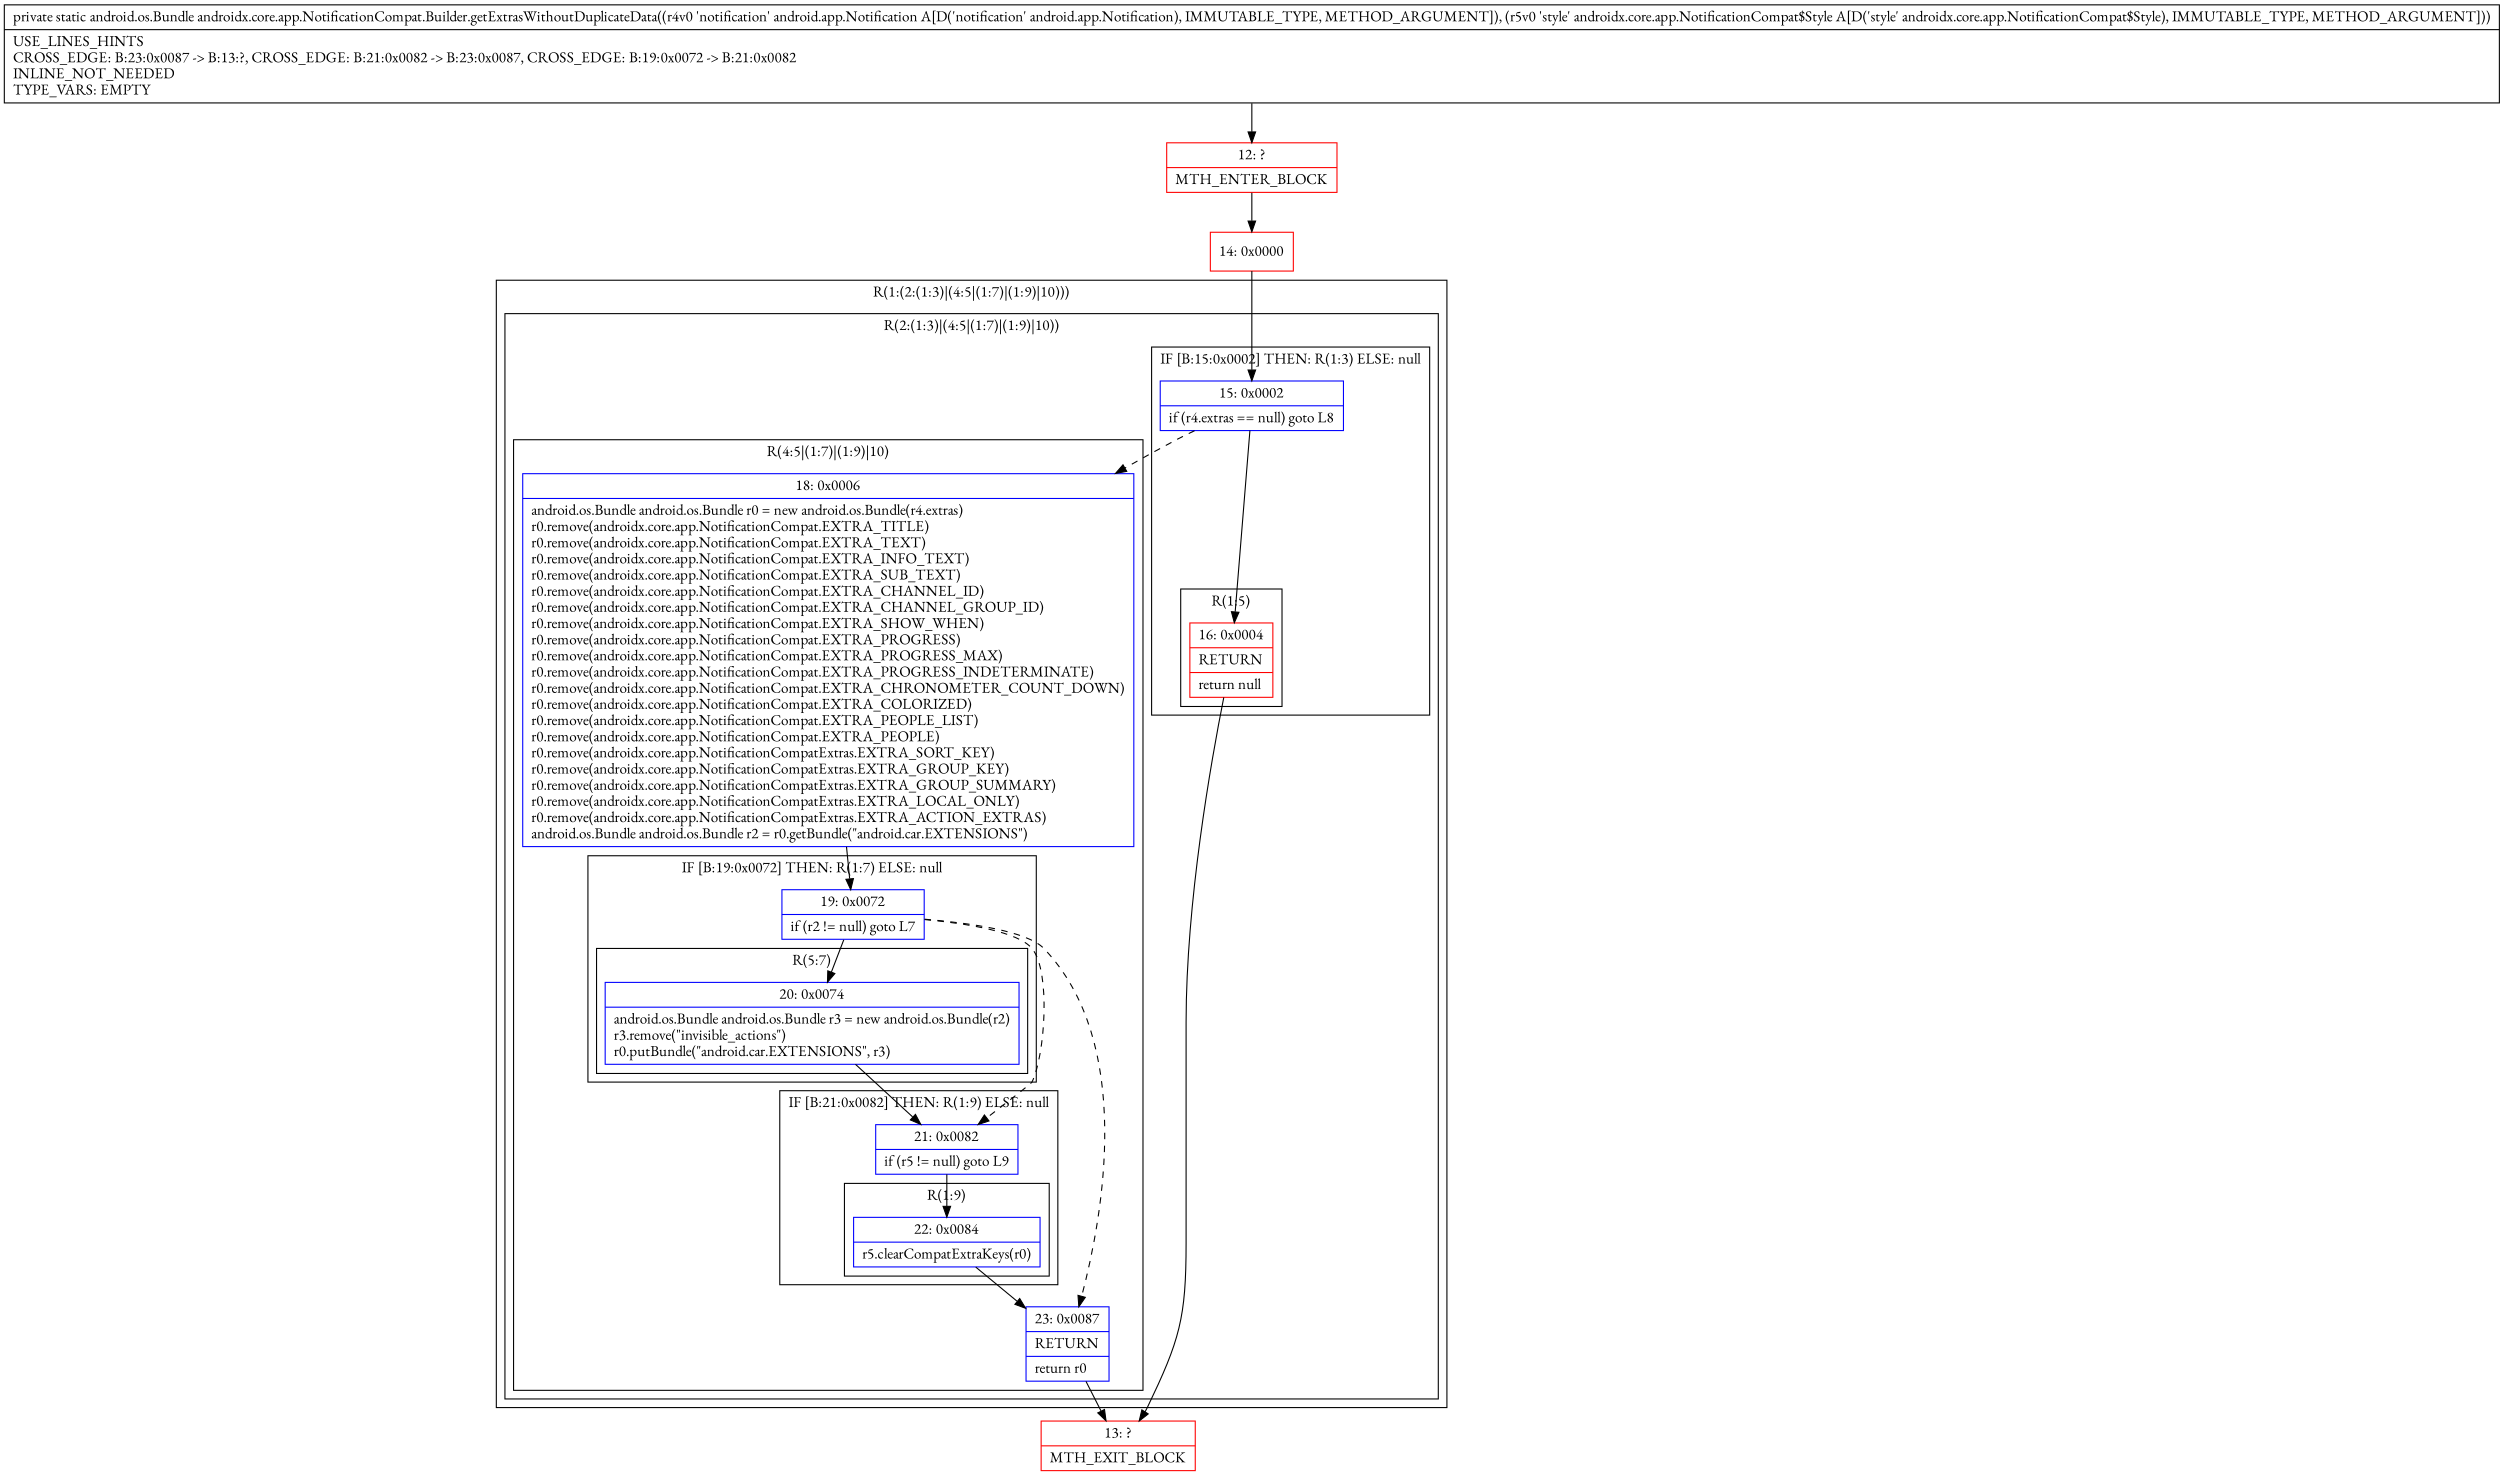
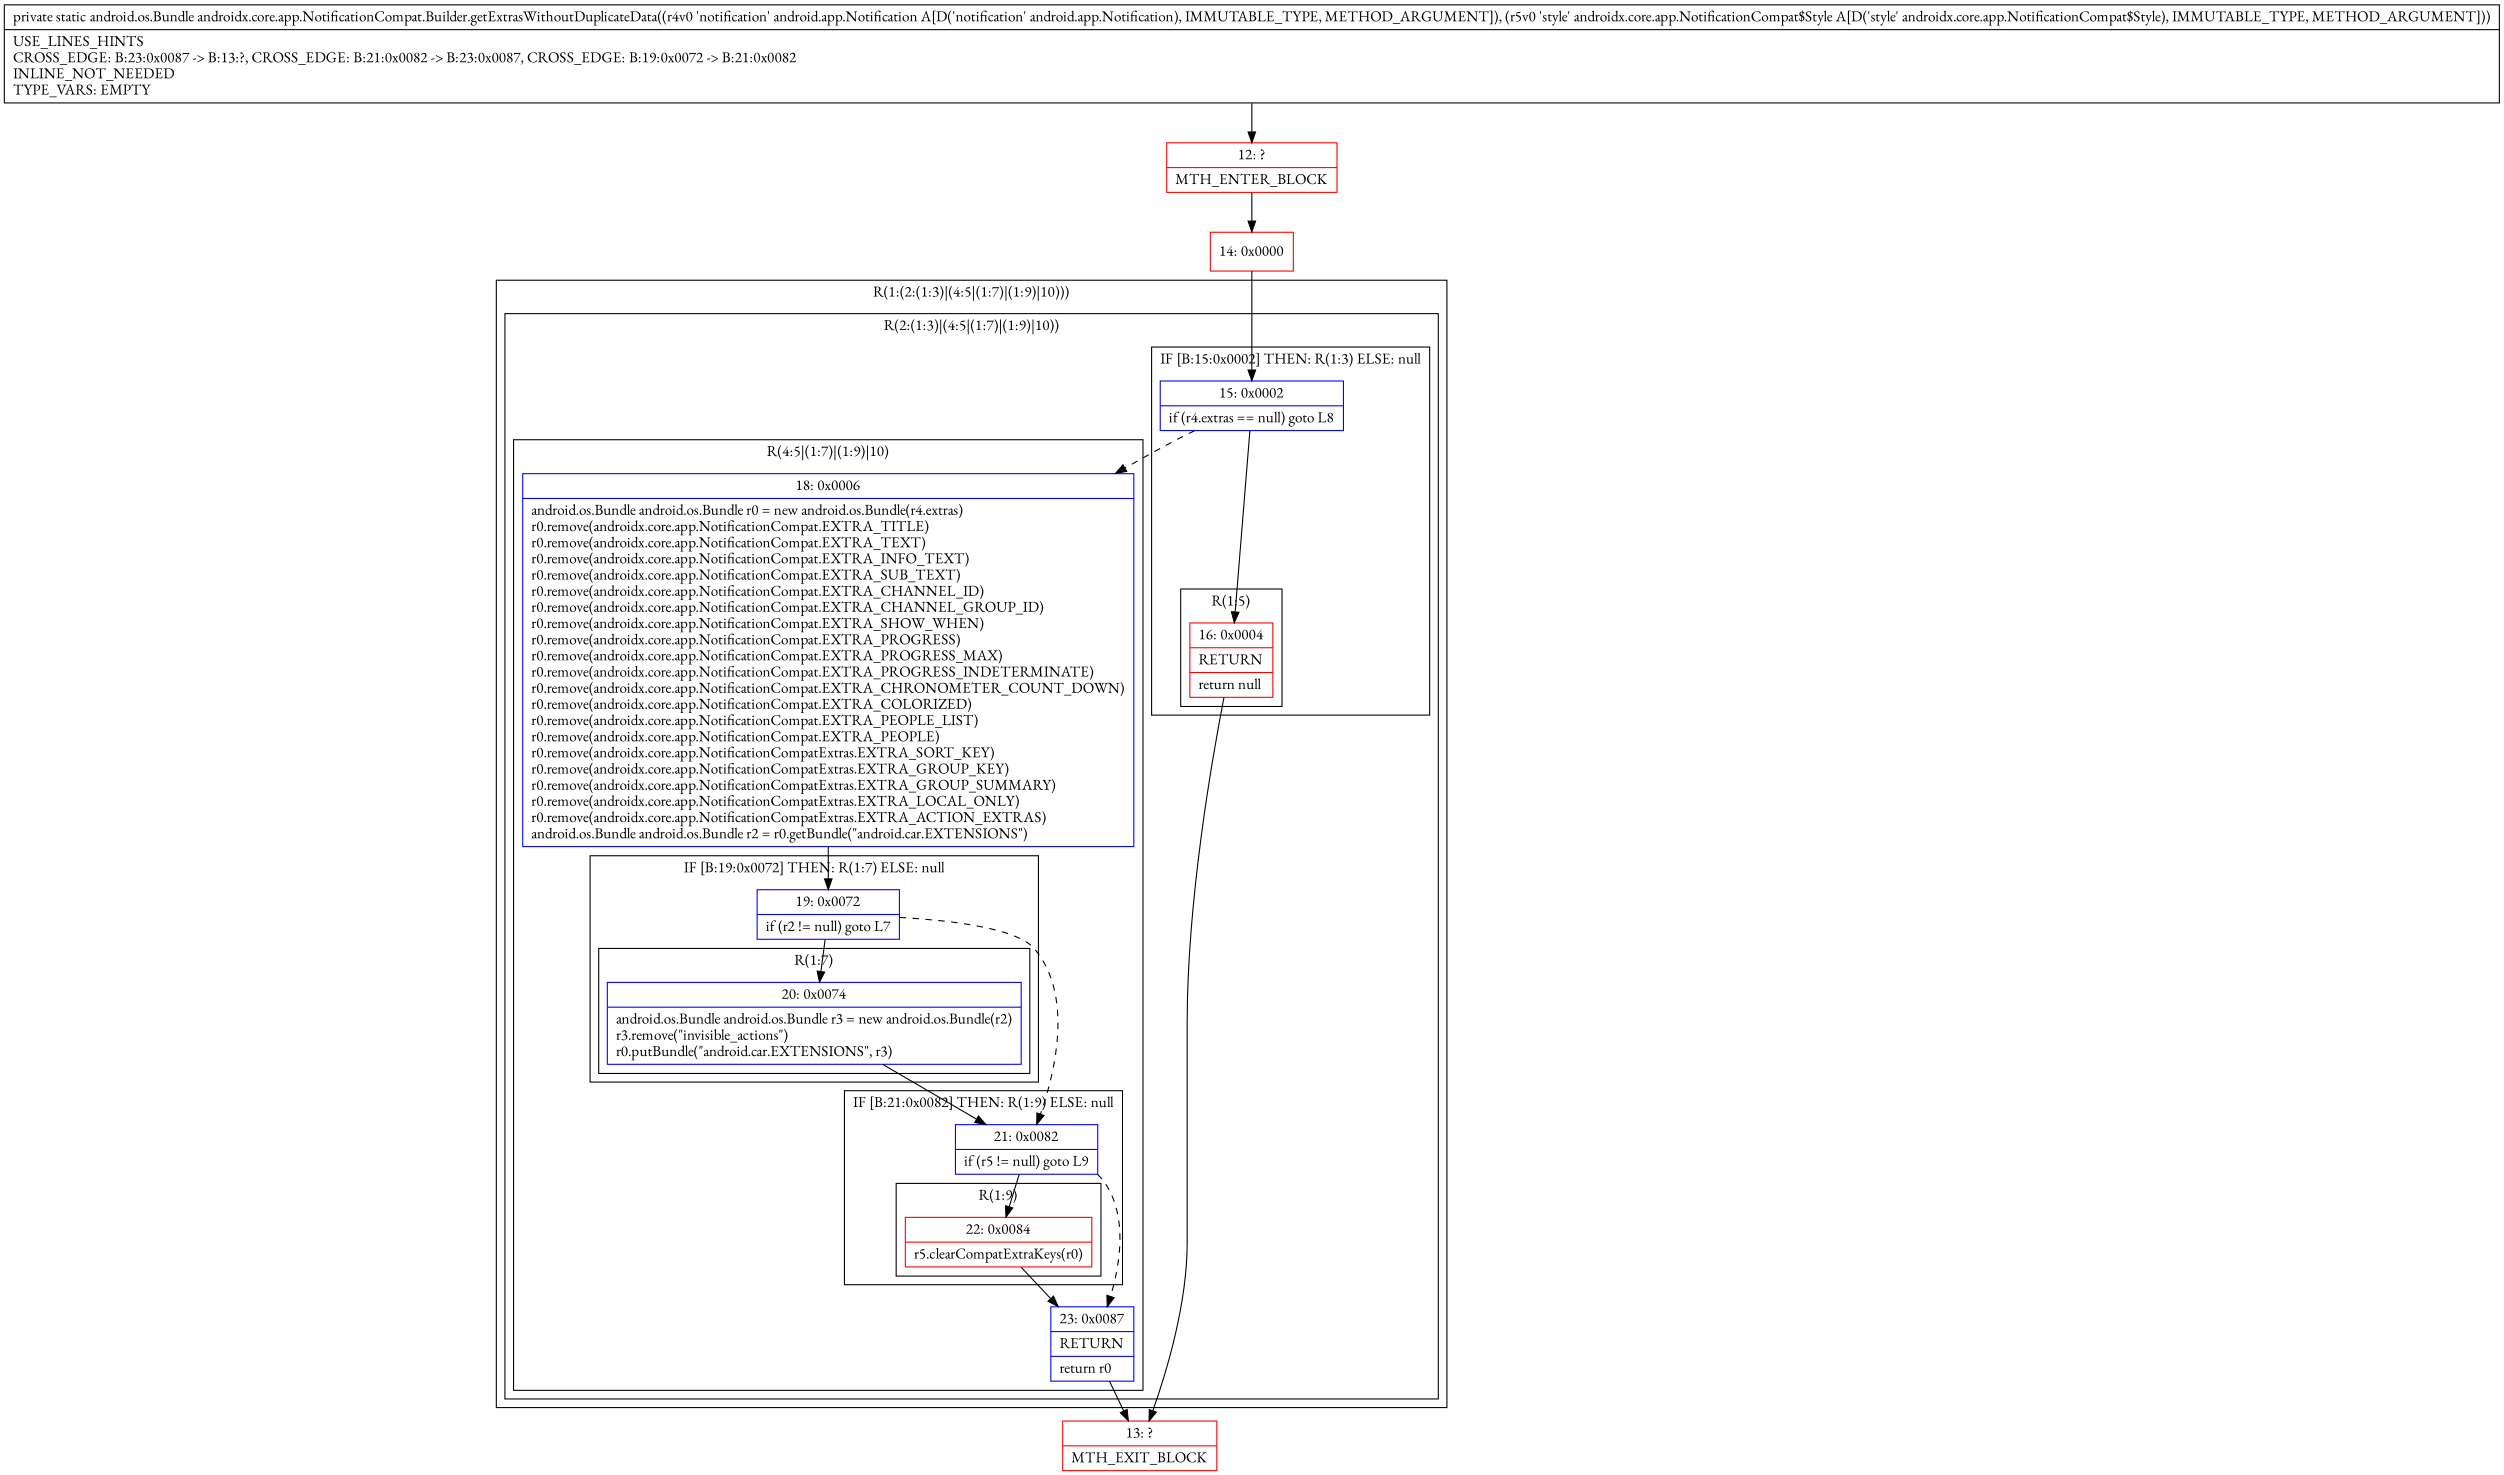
(812, 961) -> (814, 961)
(1096, 1055) -> (1116, 1208)
(947, 1242) -> (999, 1242)
